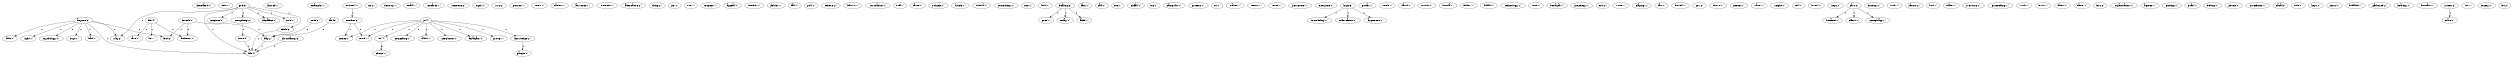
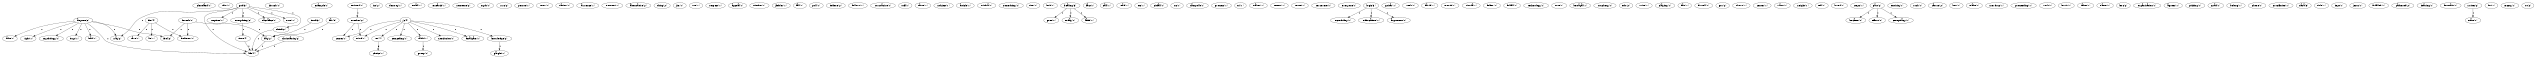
none -> (1124, 6)
(462, 26) -> (423, 45)
